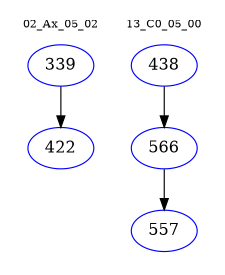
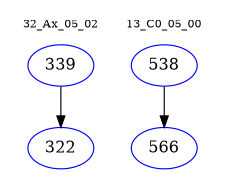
(61, 25) -> (61, 25)
(164, 65) -> (164, 65)
(61, 148) -> (61, 148)
(164, 231) -> none
